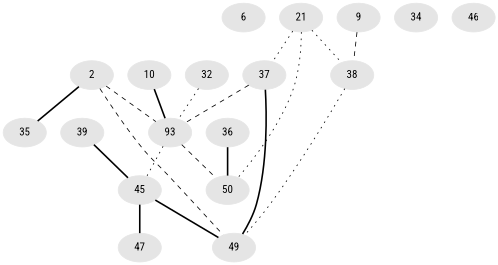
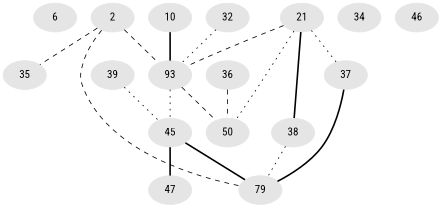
(359, 18) -> none
(327, 46) -> (297, 75)
(58, 104) -> (69, 46)
(217, 104) -> (235, 45)
(111, 161) -> (141, 104)
(228, 161) -> (228, 104)
(234, 248) -> (260, 190)
